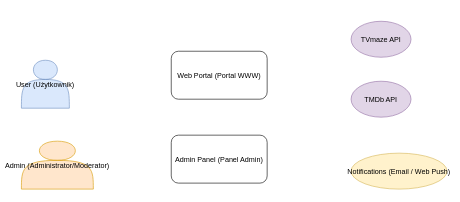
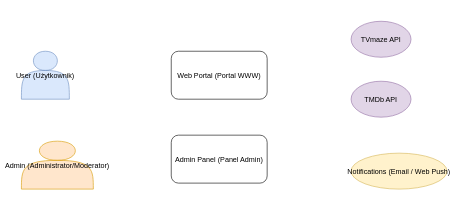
(45, 84) -> (45, 75)
